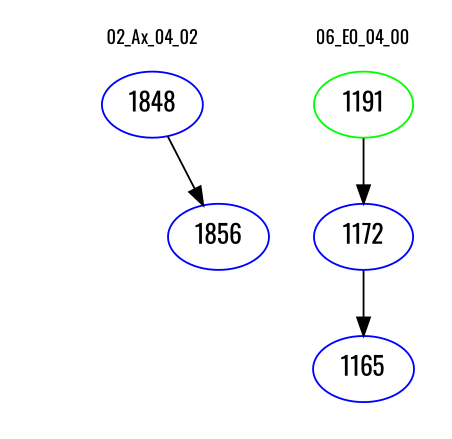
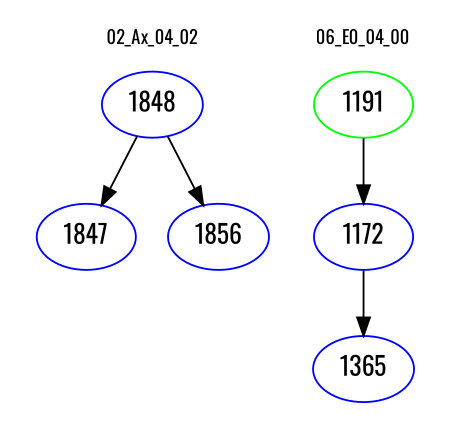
none -> (86, 237)
(364, 369) -> (364, 369)
